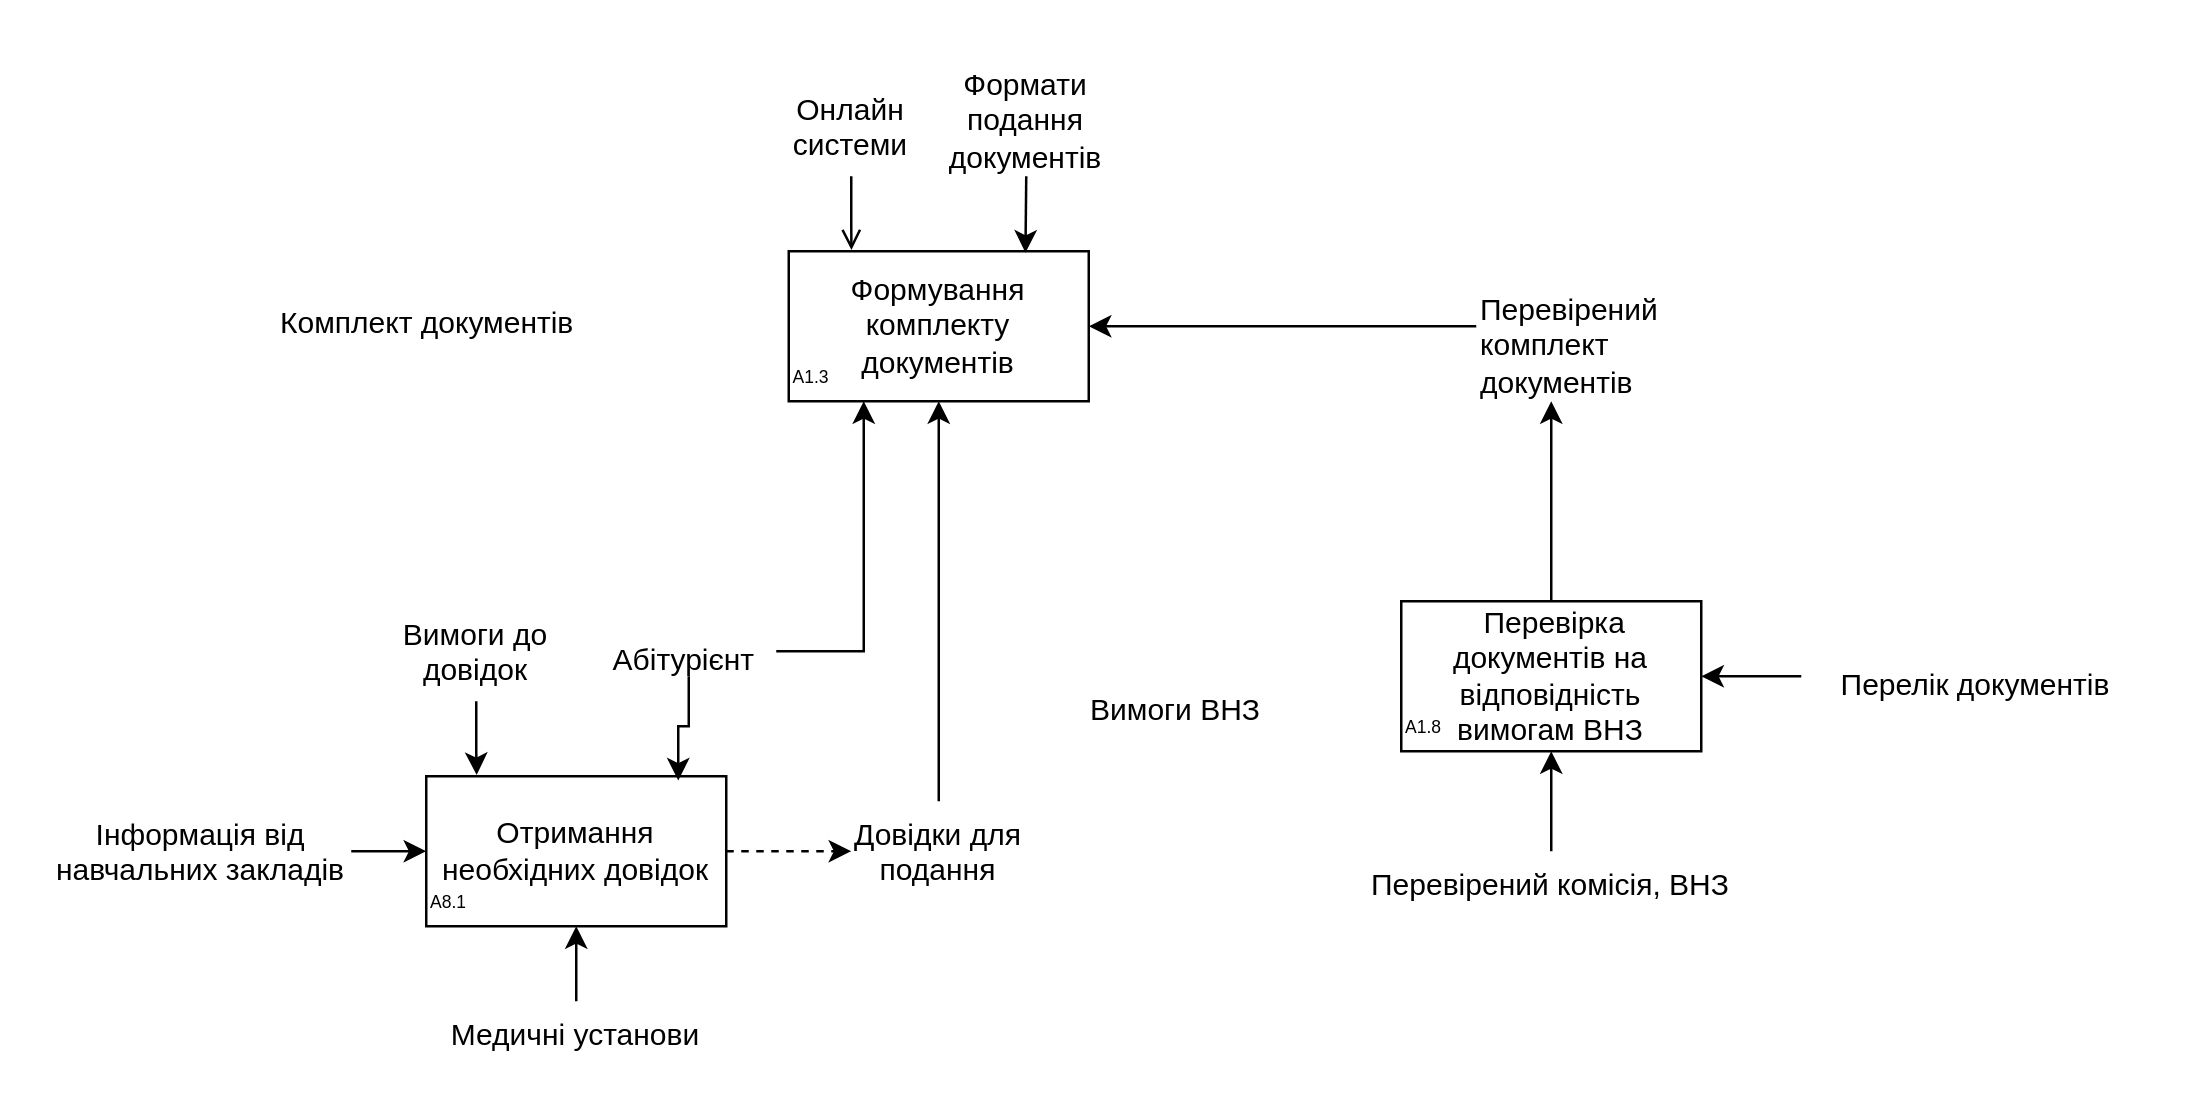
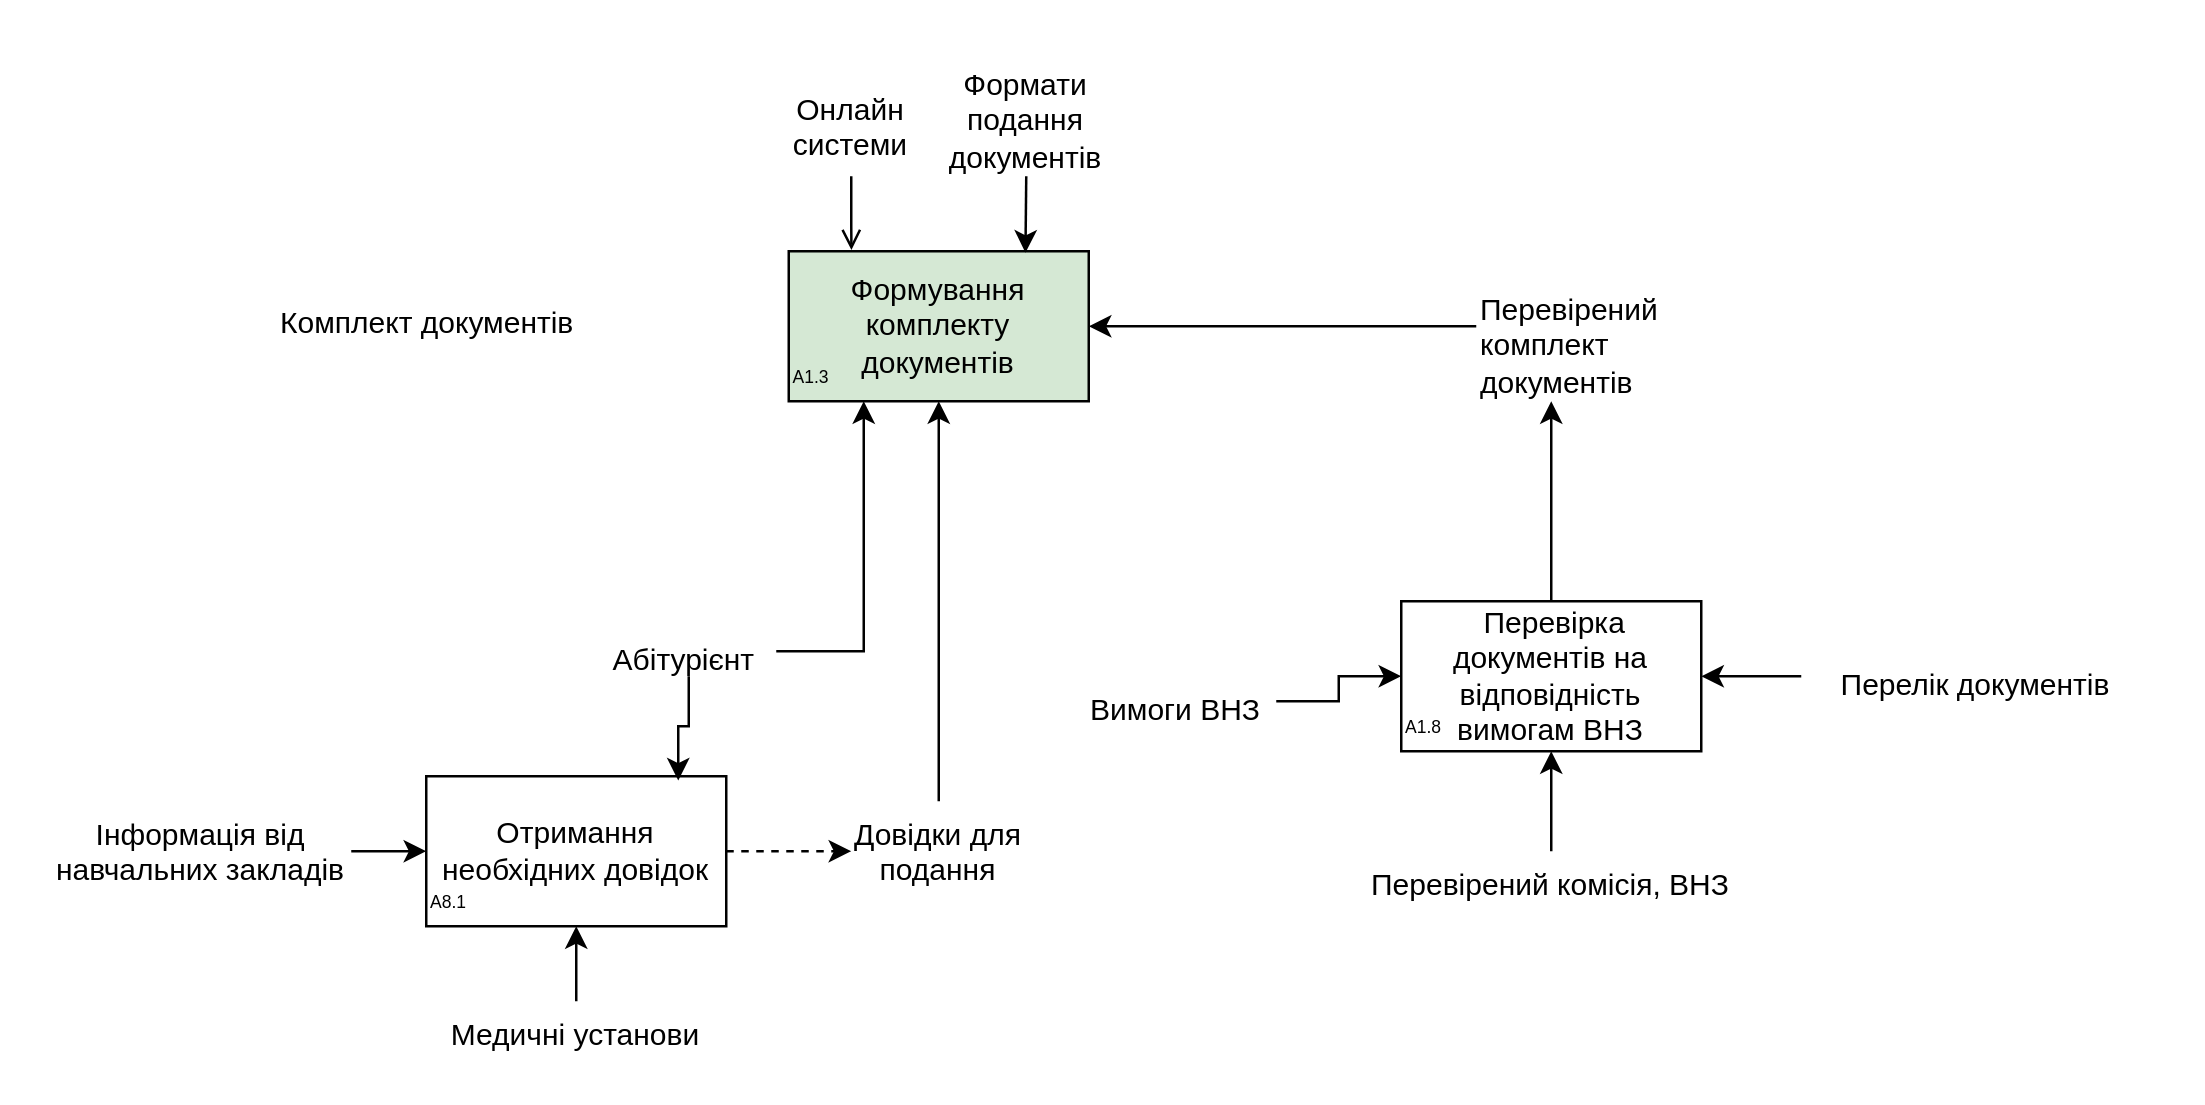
(939, 326) -> (939, 326)
(476, 651) -> none
none -> (1339, 697)
(476, 729) -> none
